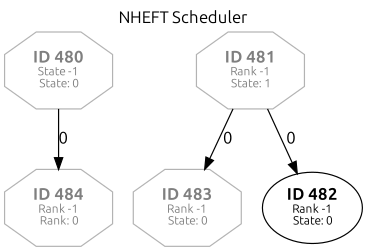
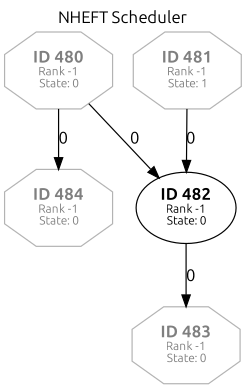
(59, 72) -> (59, 72)
(221, 134) -> (186, 269)
none -> (120, 136)
(59, 221) -> (59, 221)
